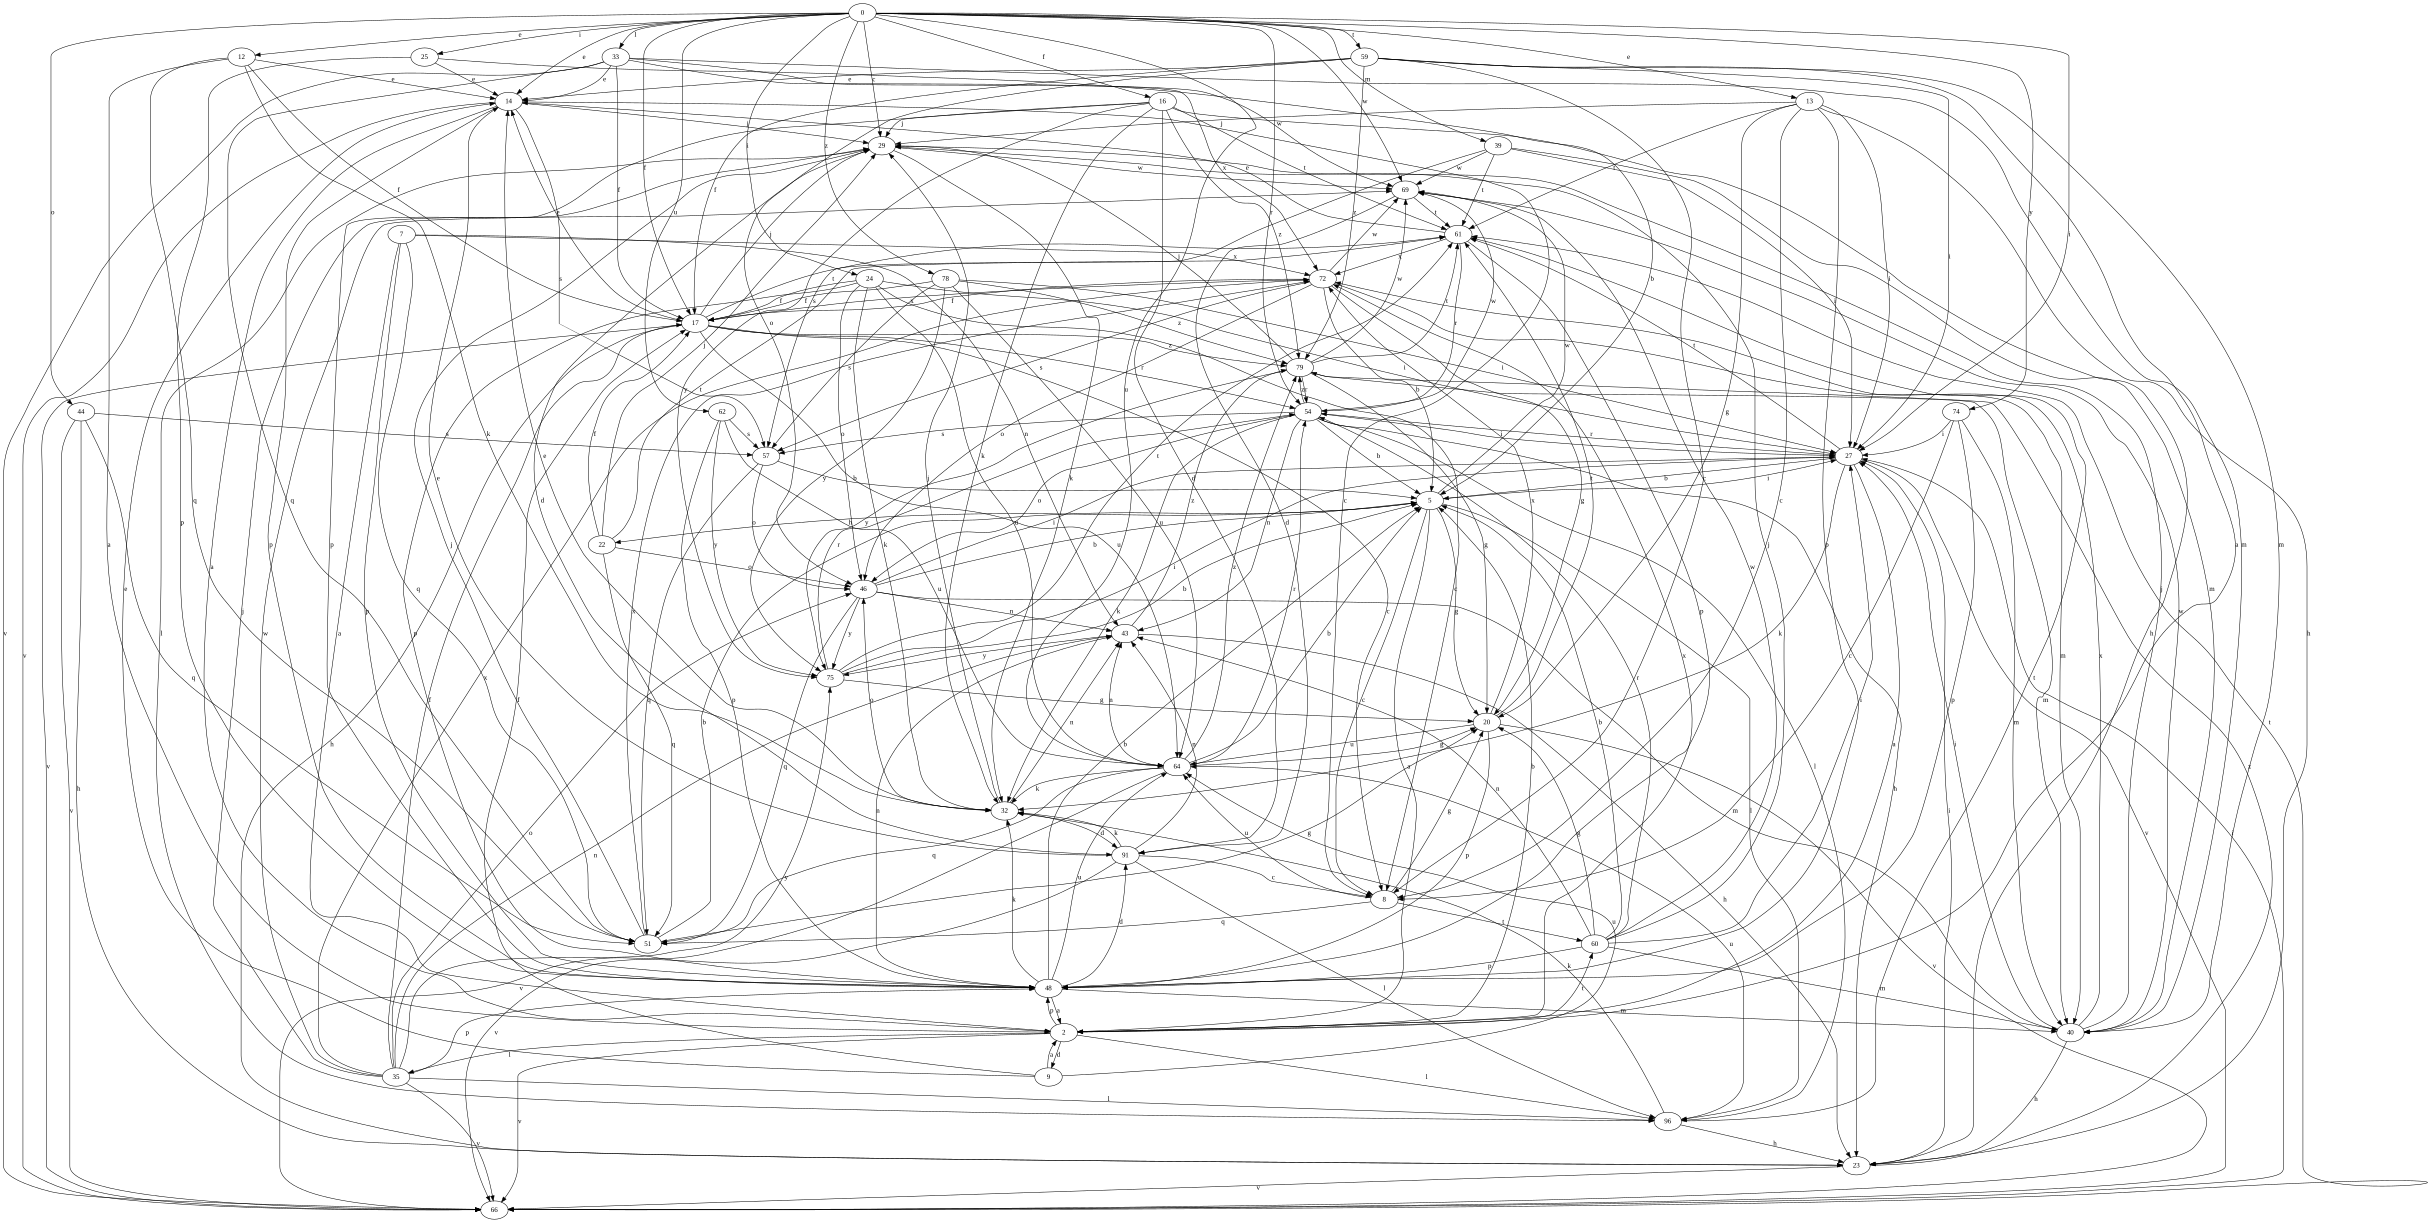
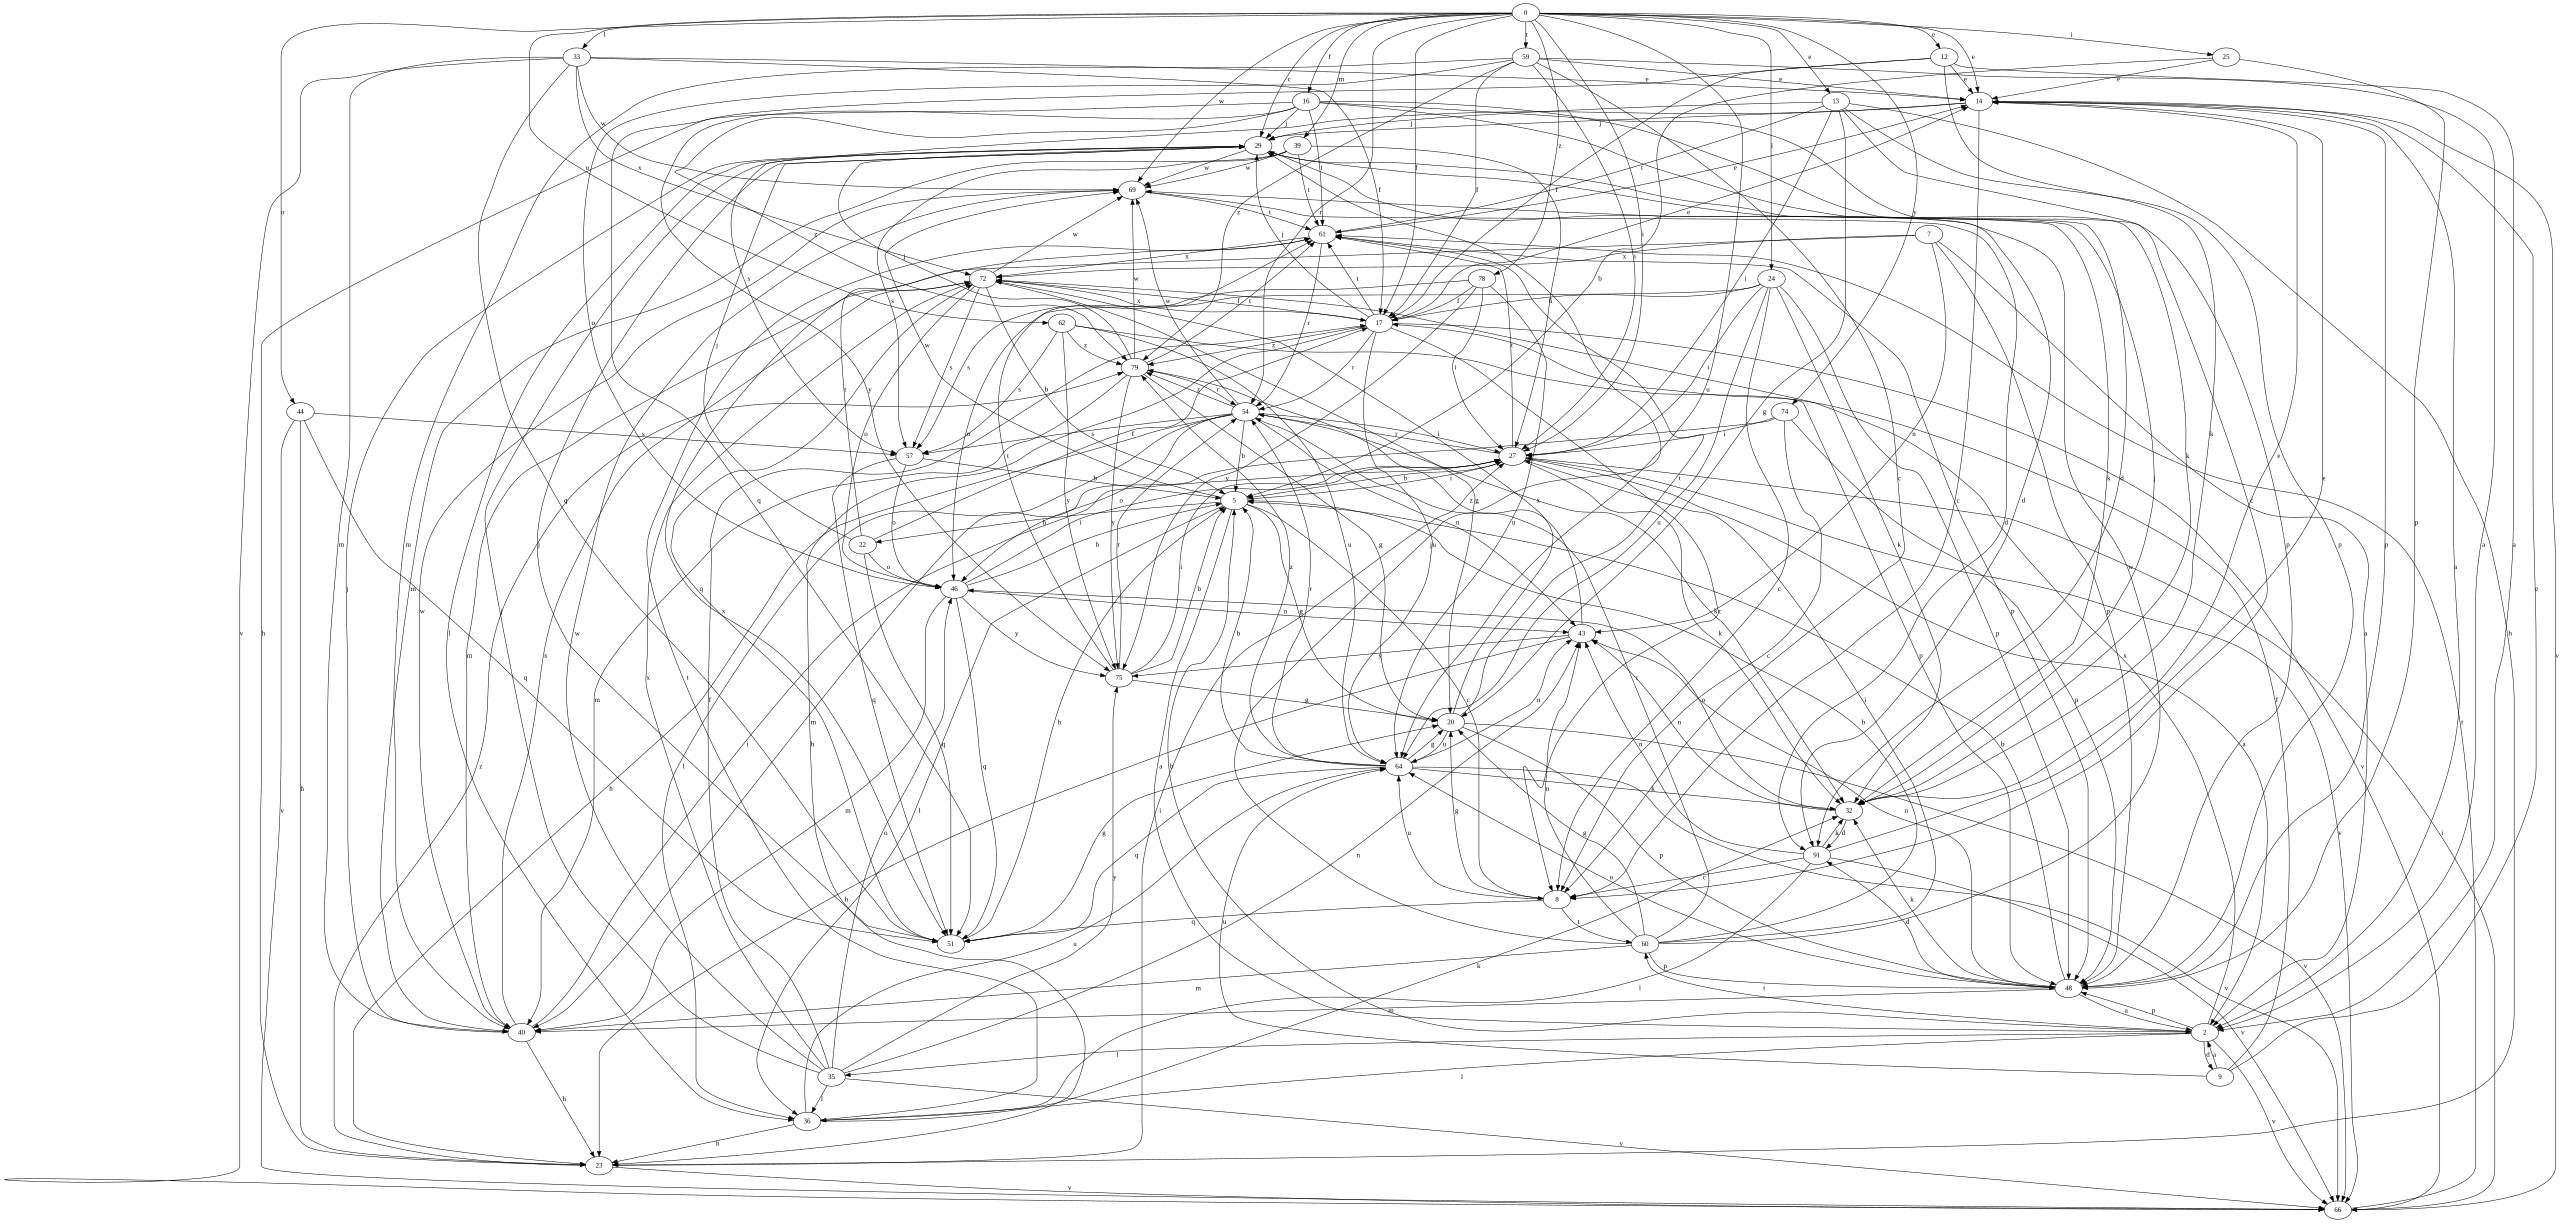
(1130, 317) -> (1089, 352)
(707, 997) -> none
(1668, 1121) -> (807, 1121)
